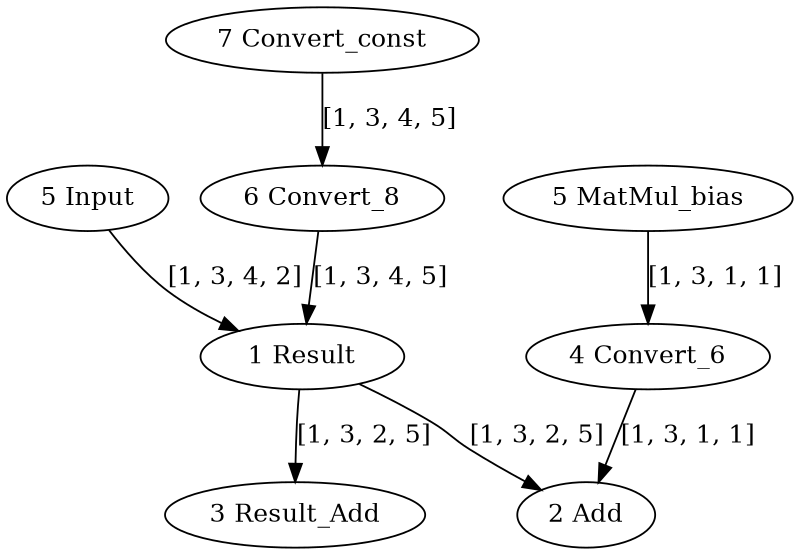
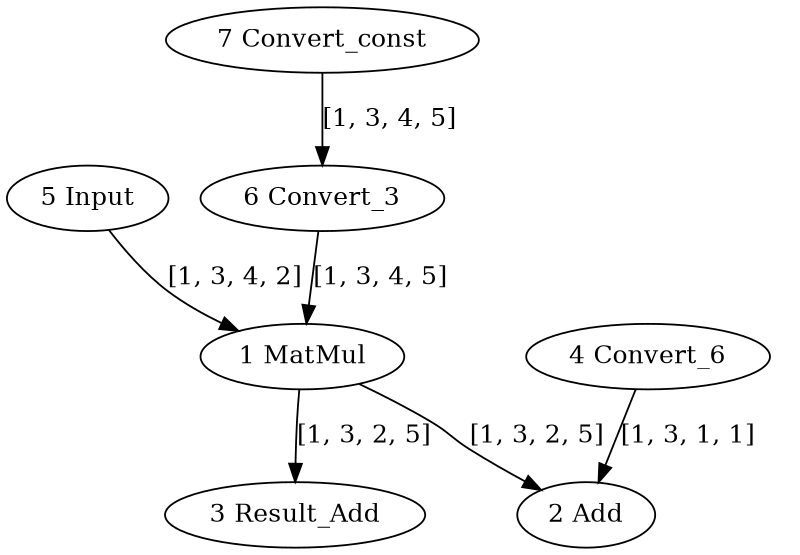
(322, 198) -> (322, 198)
(648, 198) -> none
(302, 357) -> (302, 357)
